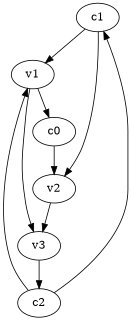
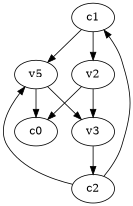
(33, 75) -> (36, 75)
(54, 156) -> (68, 100)
